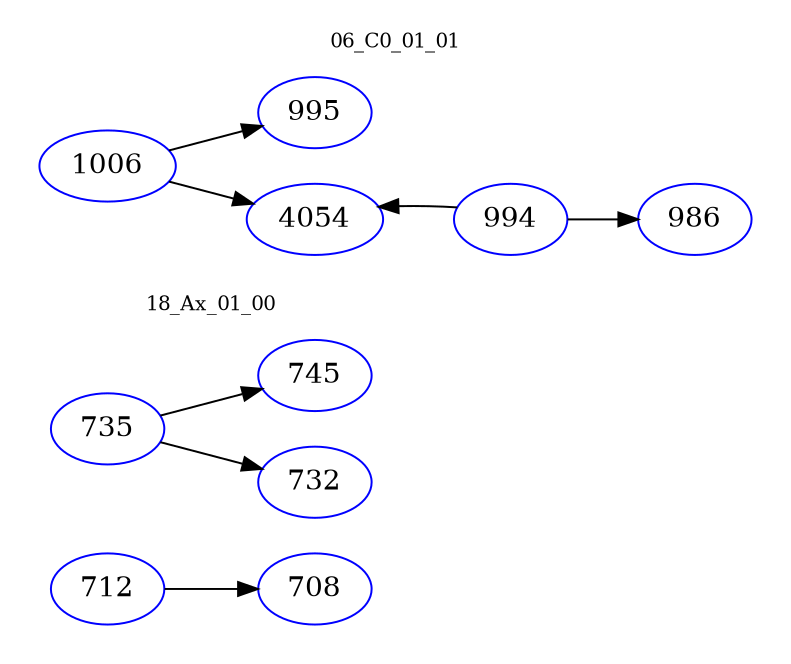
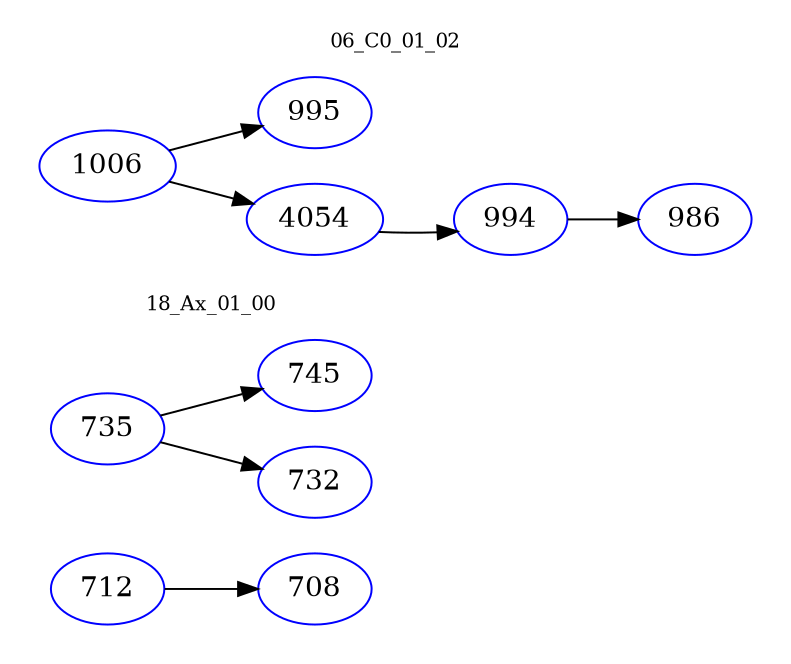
(395, 42) -> (395, 42)
(428, 206) -> (408, 233)
